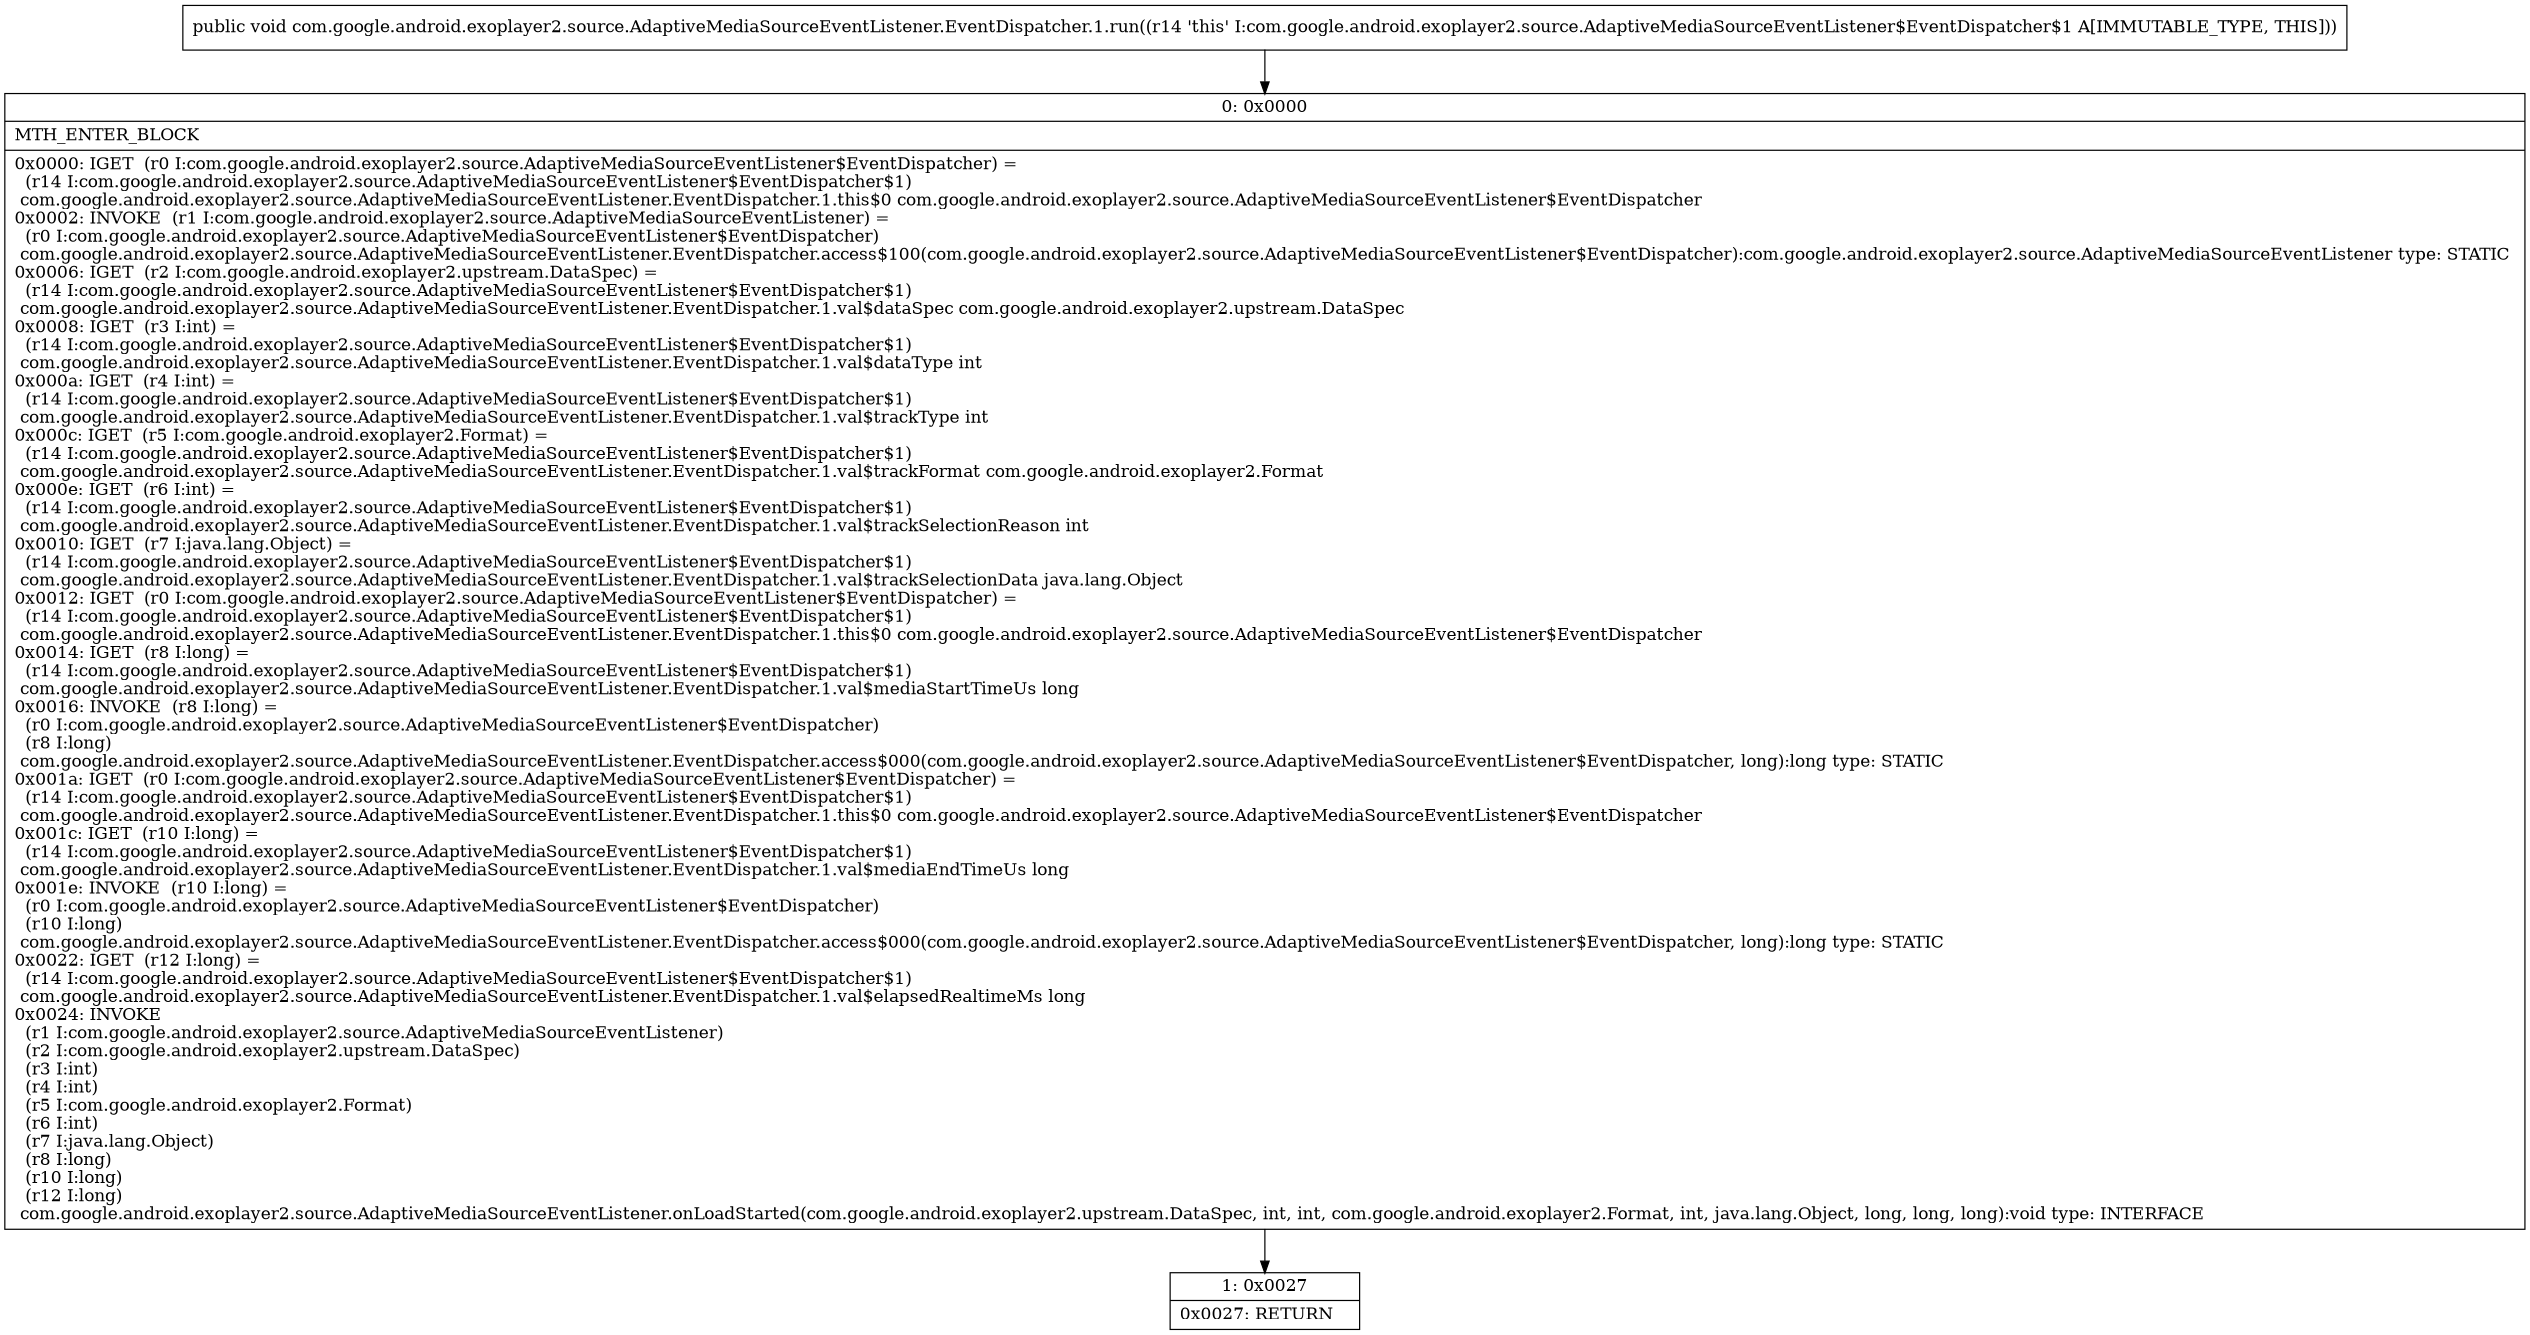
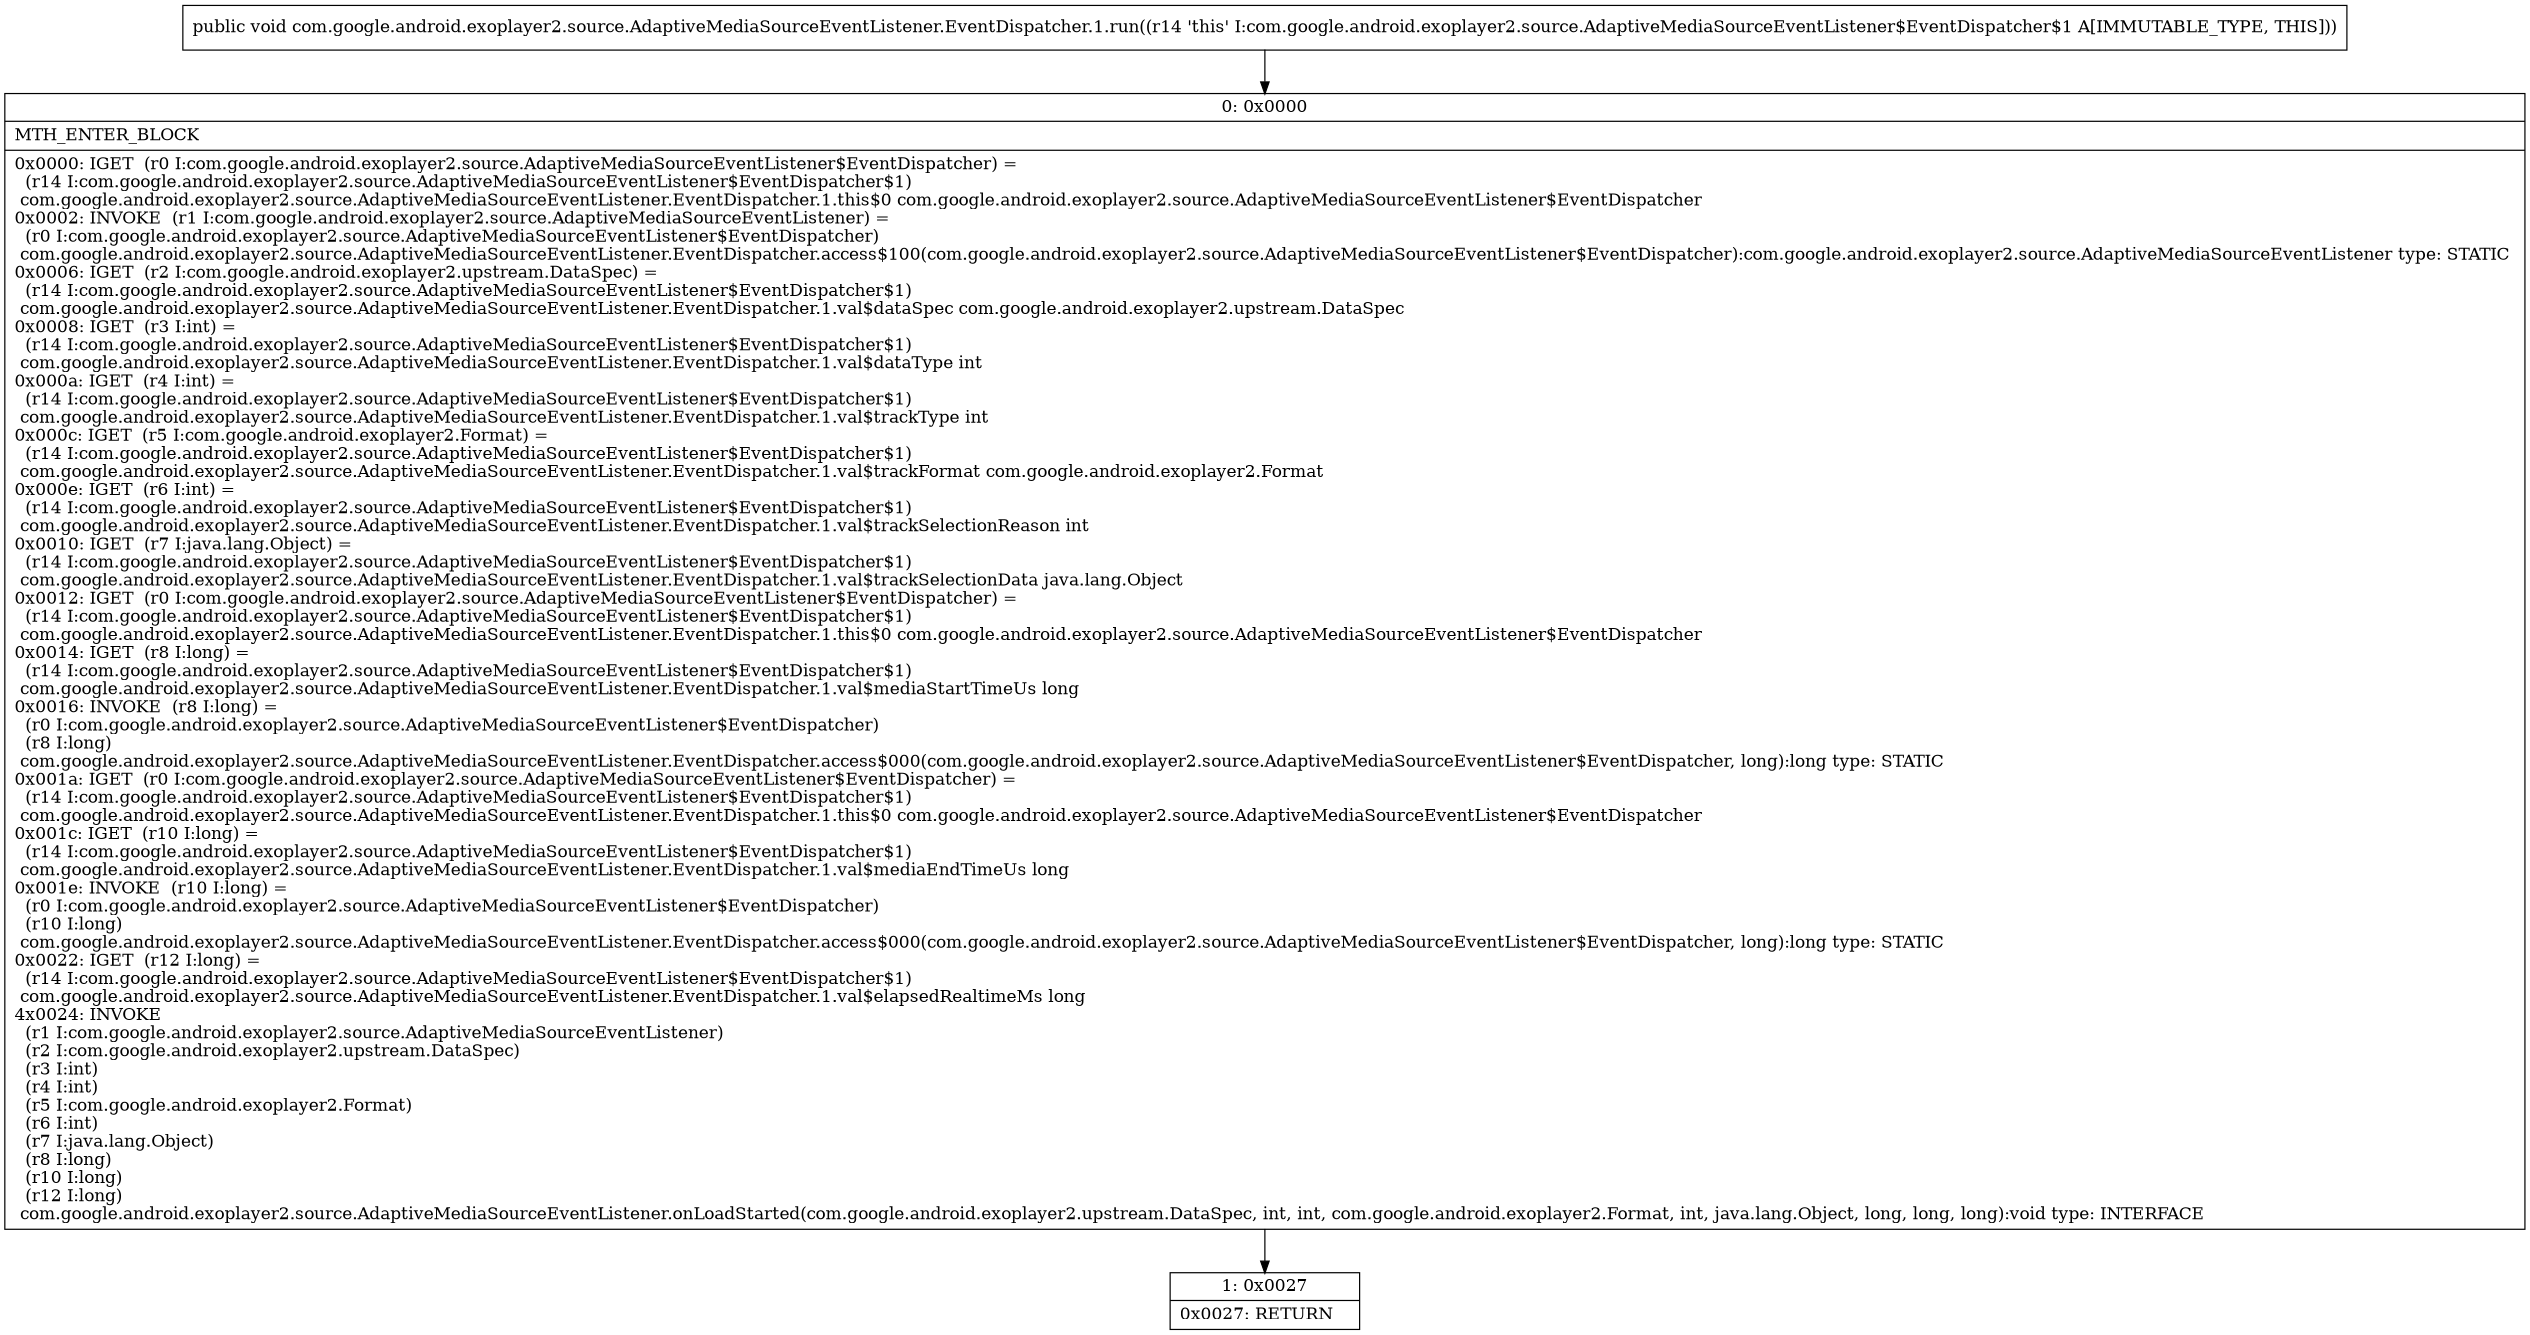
(94, 1015) -> (94, 1015)
